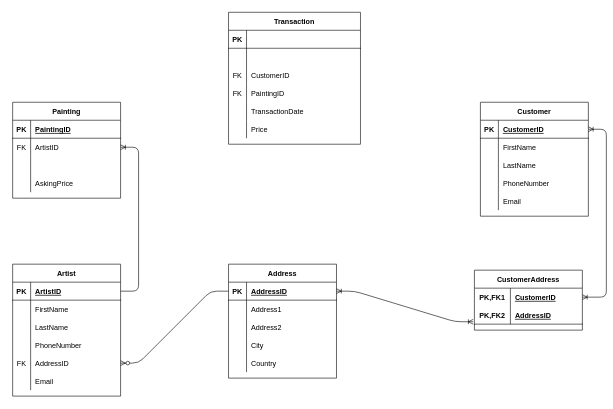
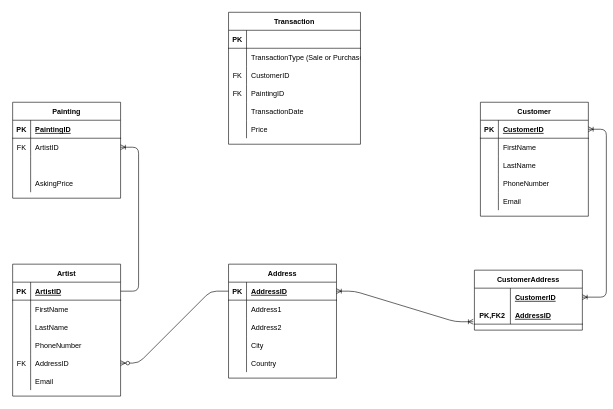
none -> (303, 57)
(492, 297) -> none
